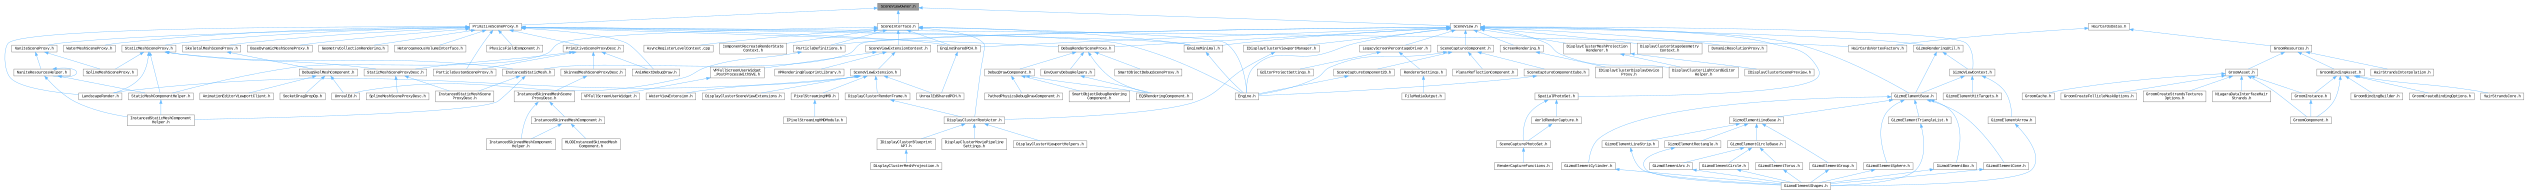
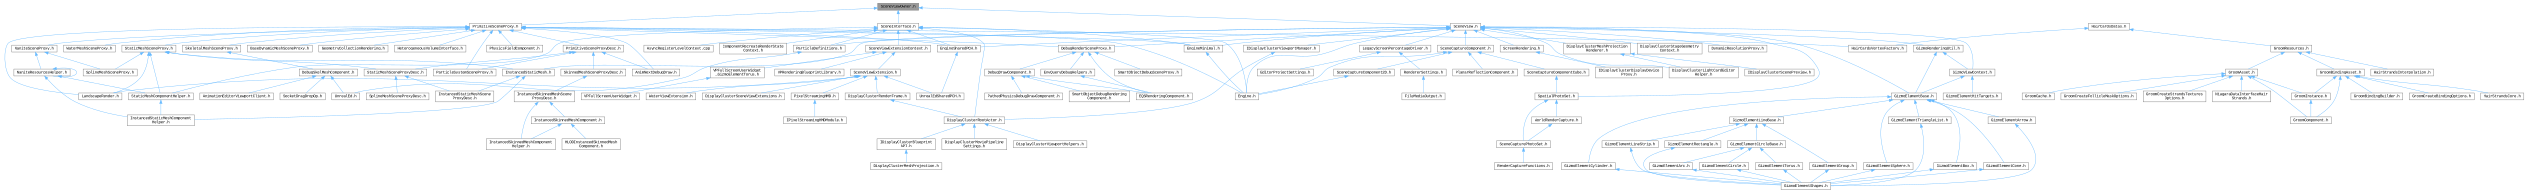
(737, 73) -> (737, 73)
(1396, 88) -> (1557, 86)
(2006, 92) -> (1965, 109)
